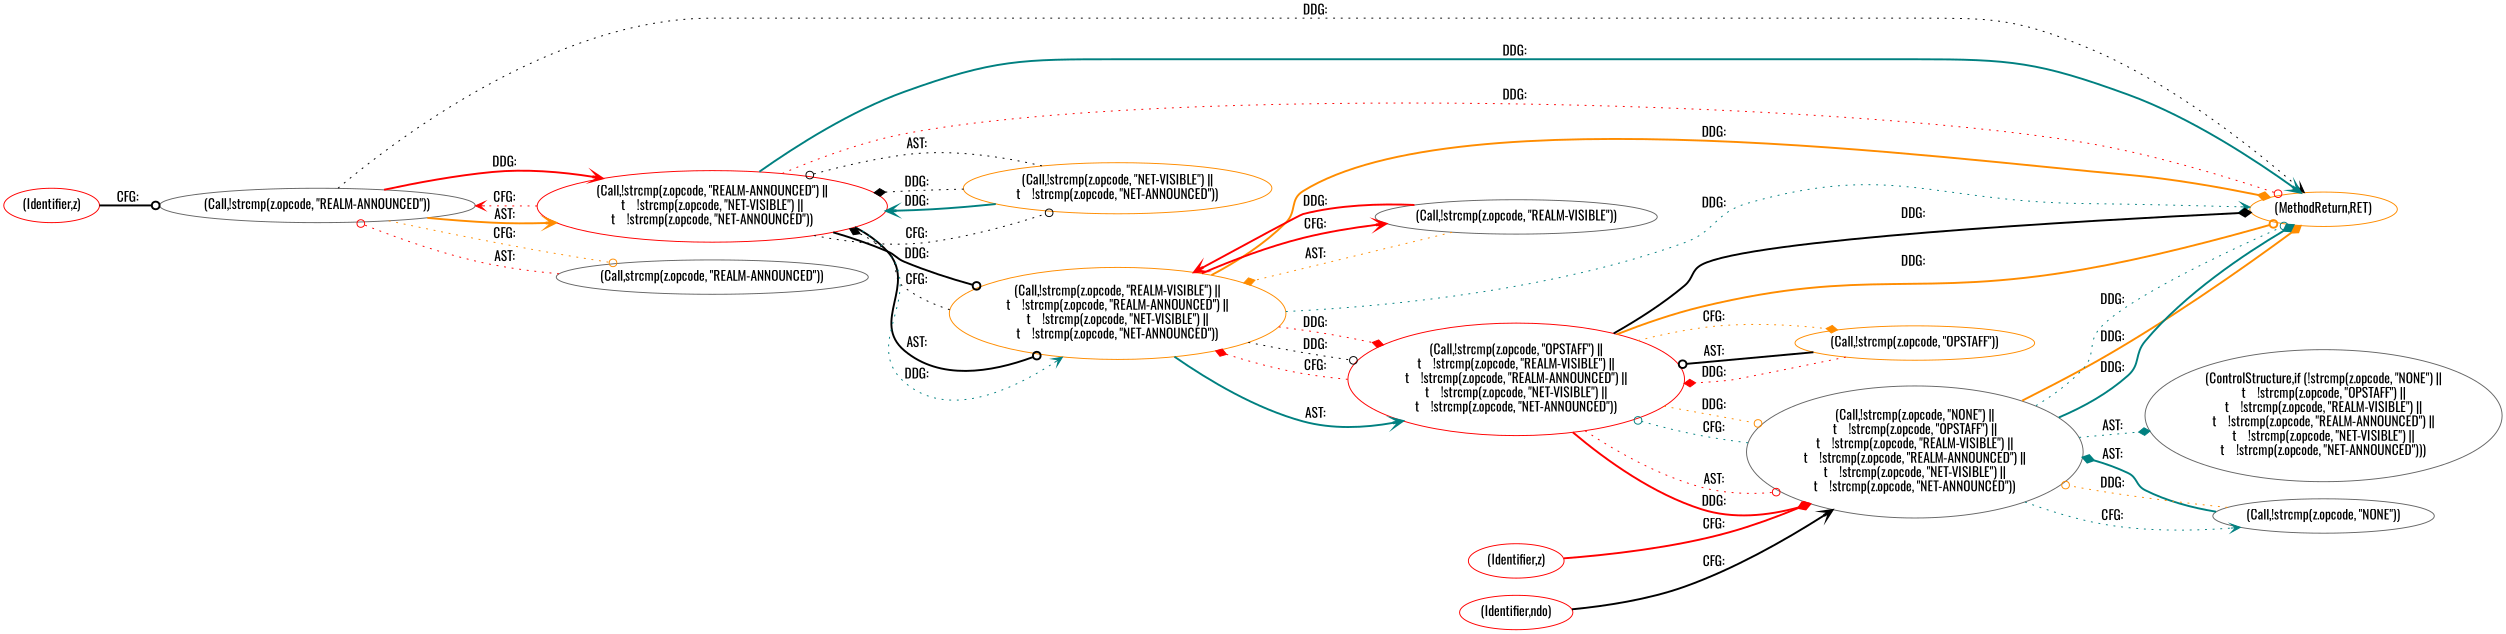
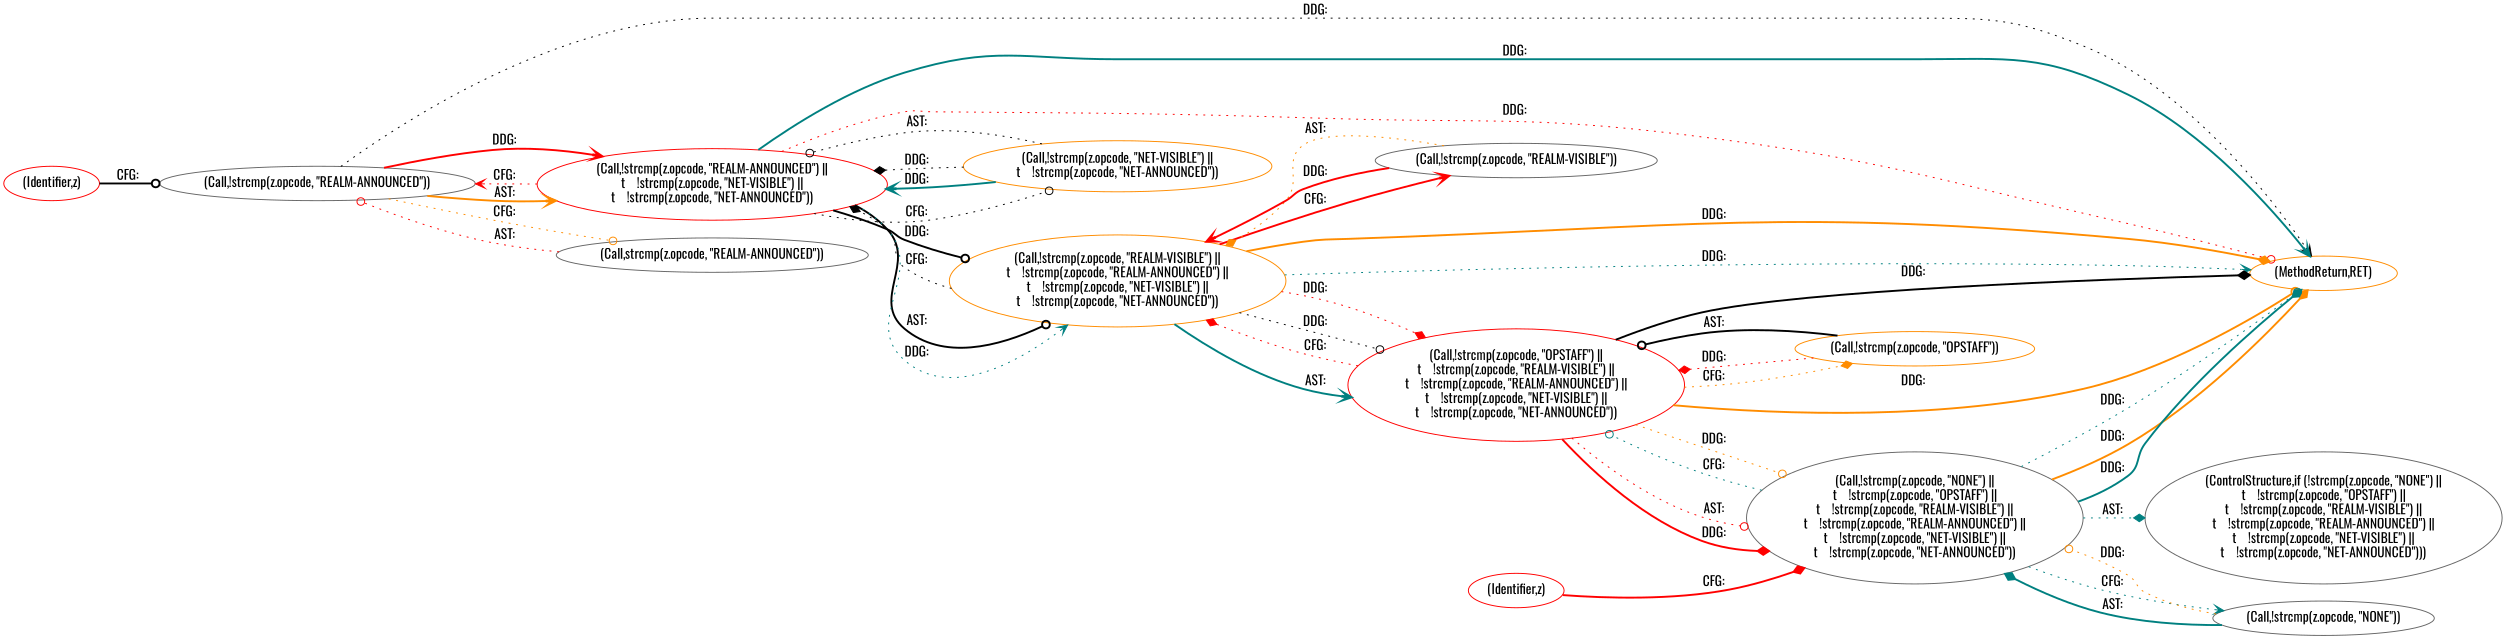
(1516, 613) -> none
